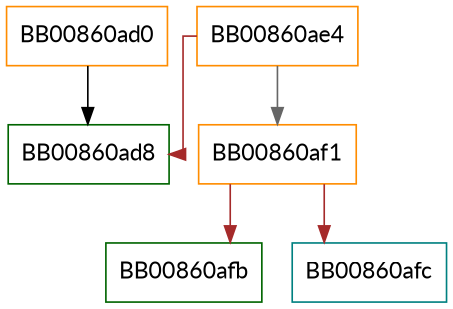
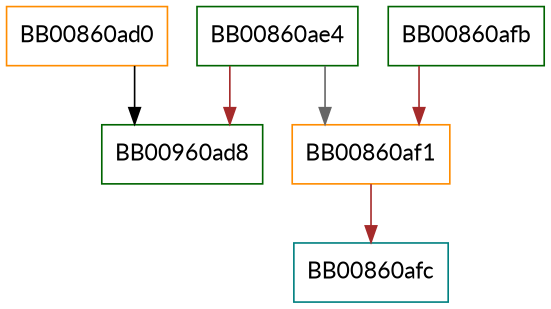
(277, 36) -> (277, 36)
(89, 154) -> (182, 154)
(230, 205) -> (419, 87)
